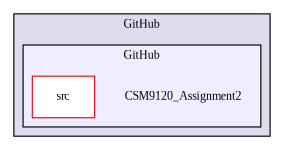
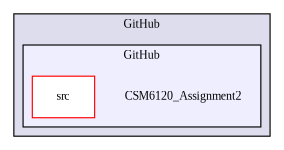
(184, 97) -> (184, 97)
